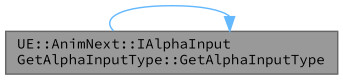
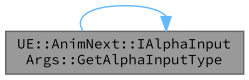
(172, 53) -> (125, 53)
